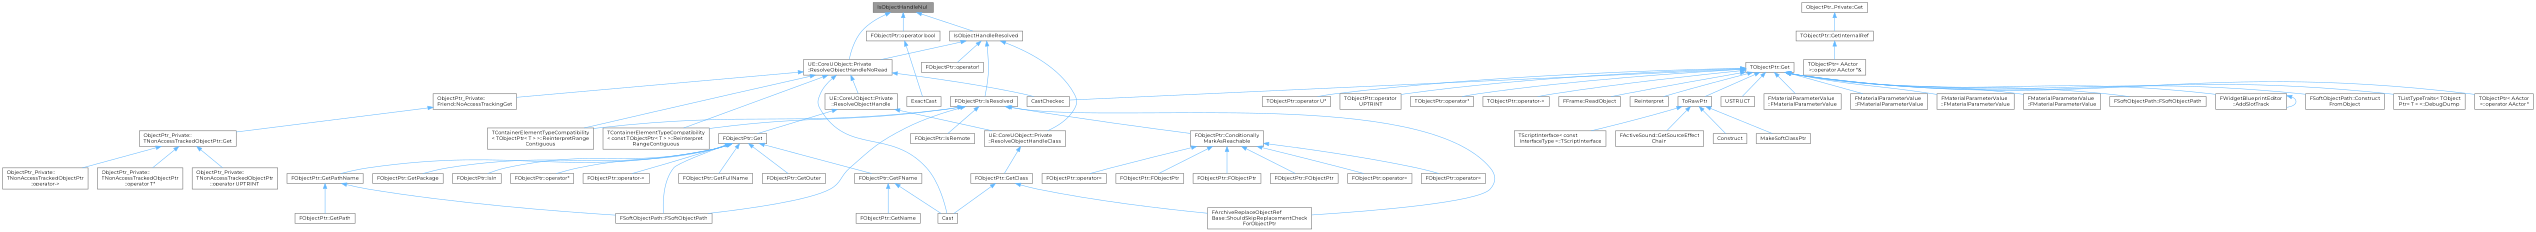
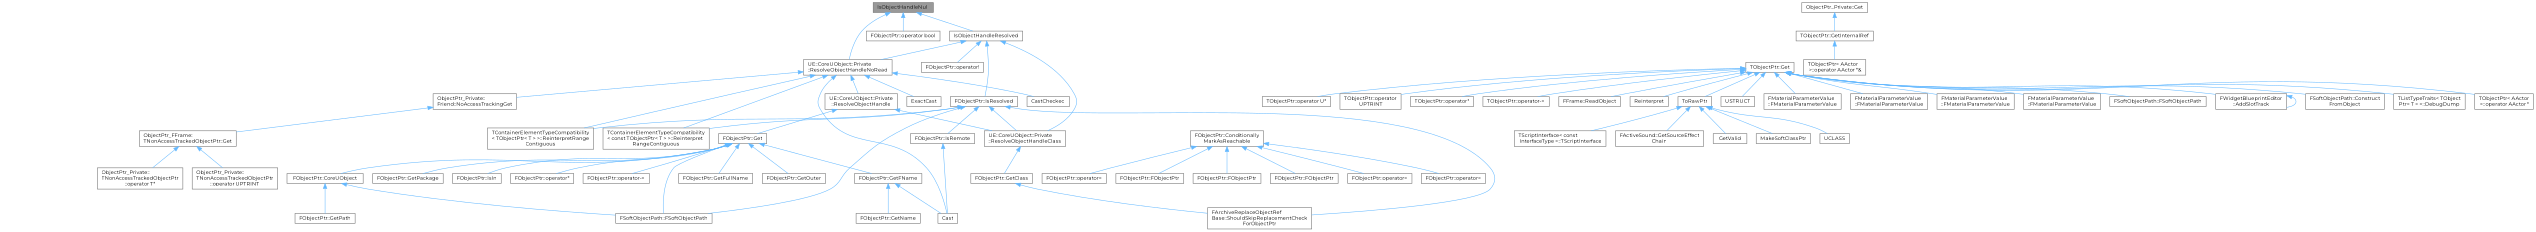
(914, 71) -> (892, 87)
(1372, 86) -> none
(1101, 121) -> (1005, 120)
(188, 139) -> (188, 139)
(1730, 139) -> (1730, 139)
none -> (1835, 139)
(45, 178) -> none
(325, 178) -> (325, 178)
(973, 200) -> (945, 181)
